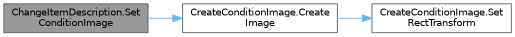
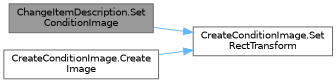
(160, 18) -> (168, 29)
